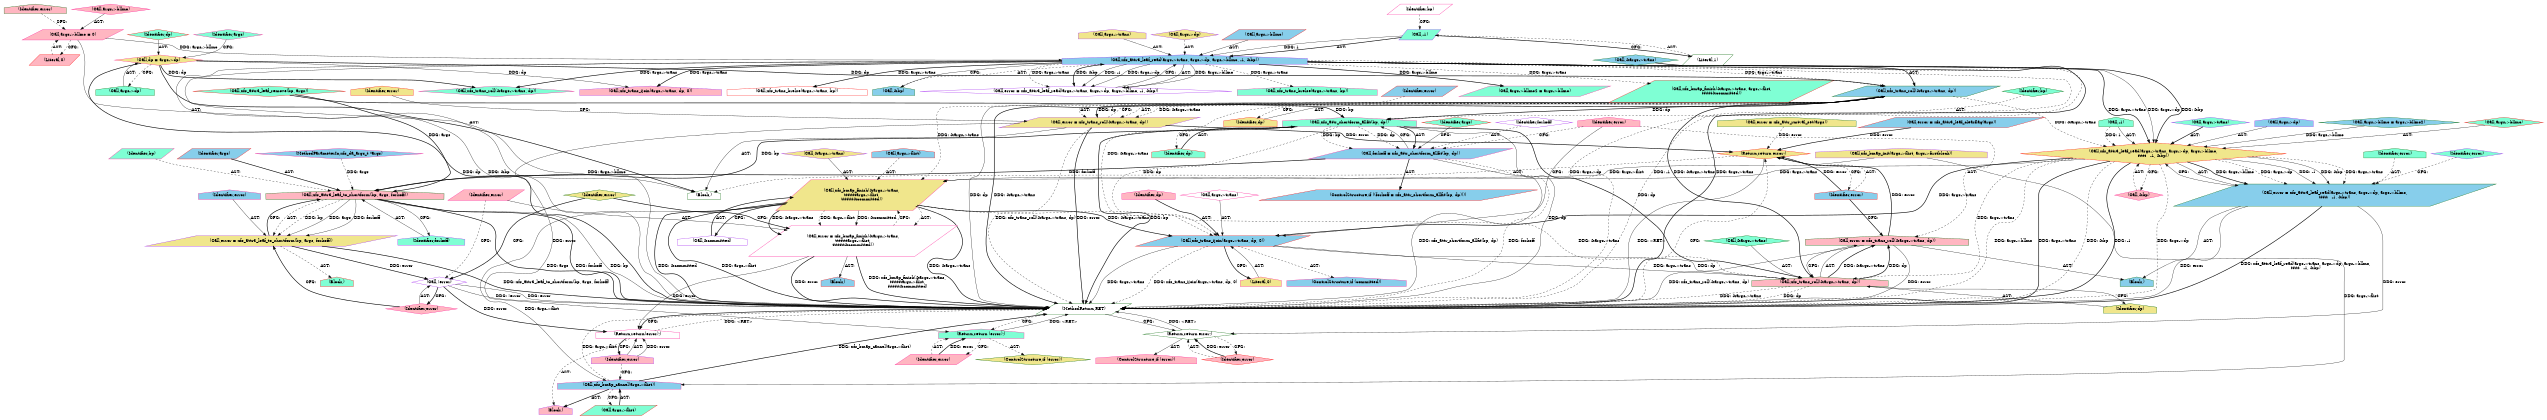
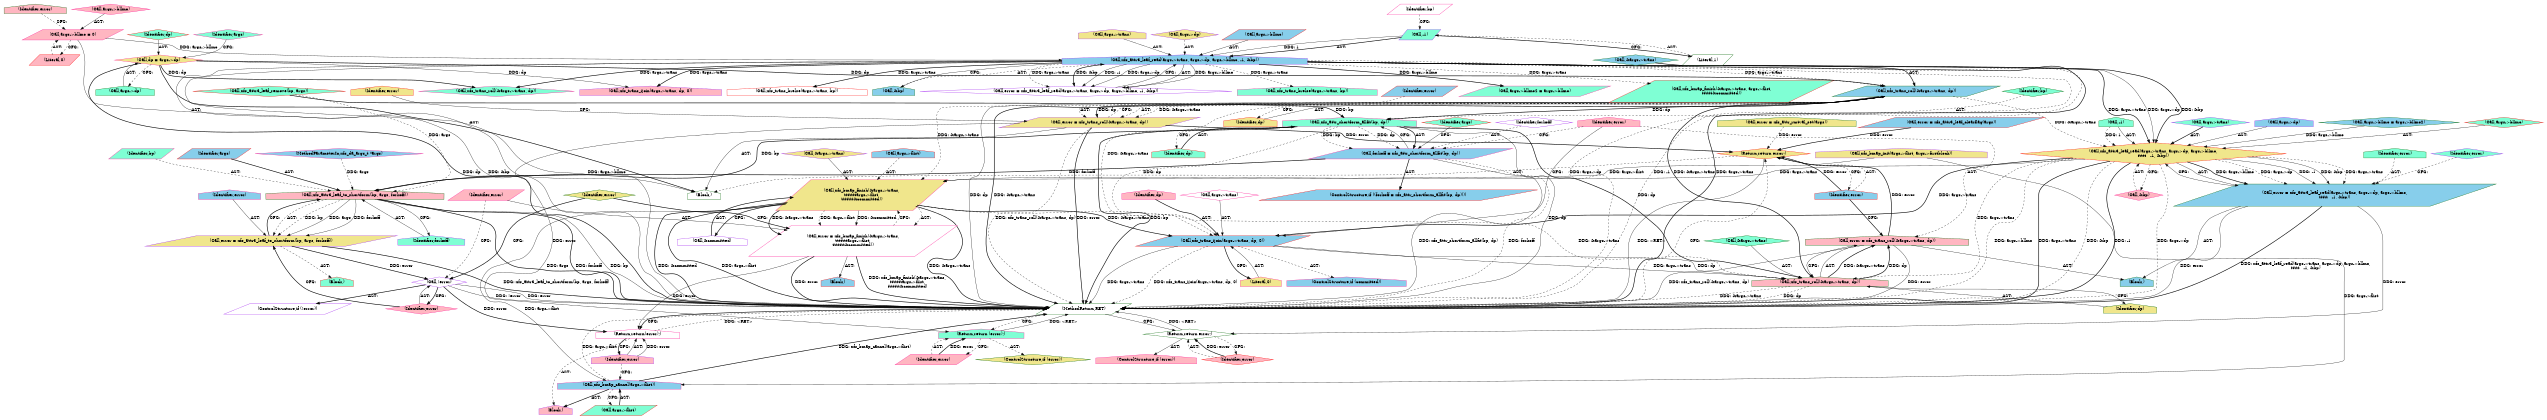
(412, 126) -> (412, 126)
none -> (288, 309)
